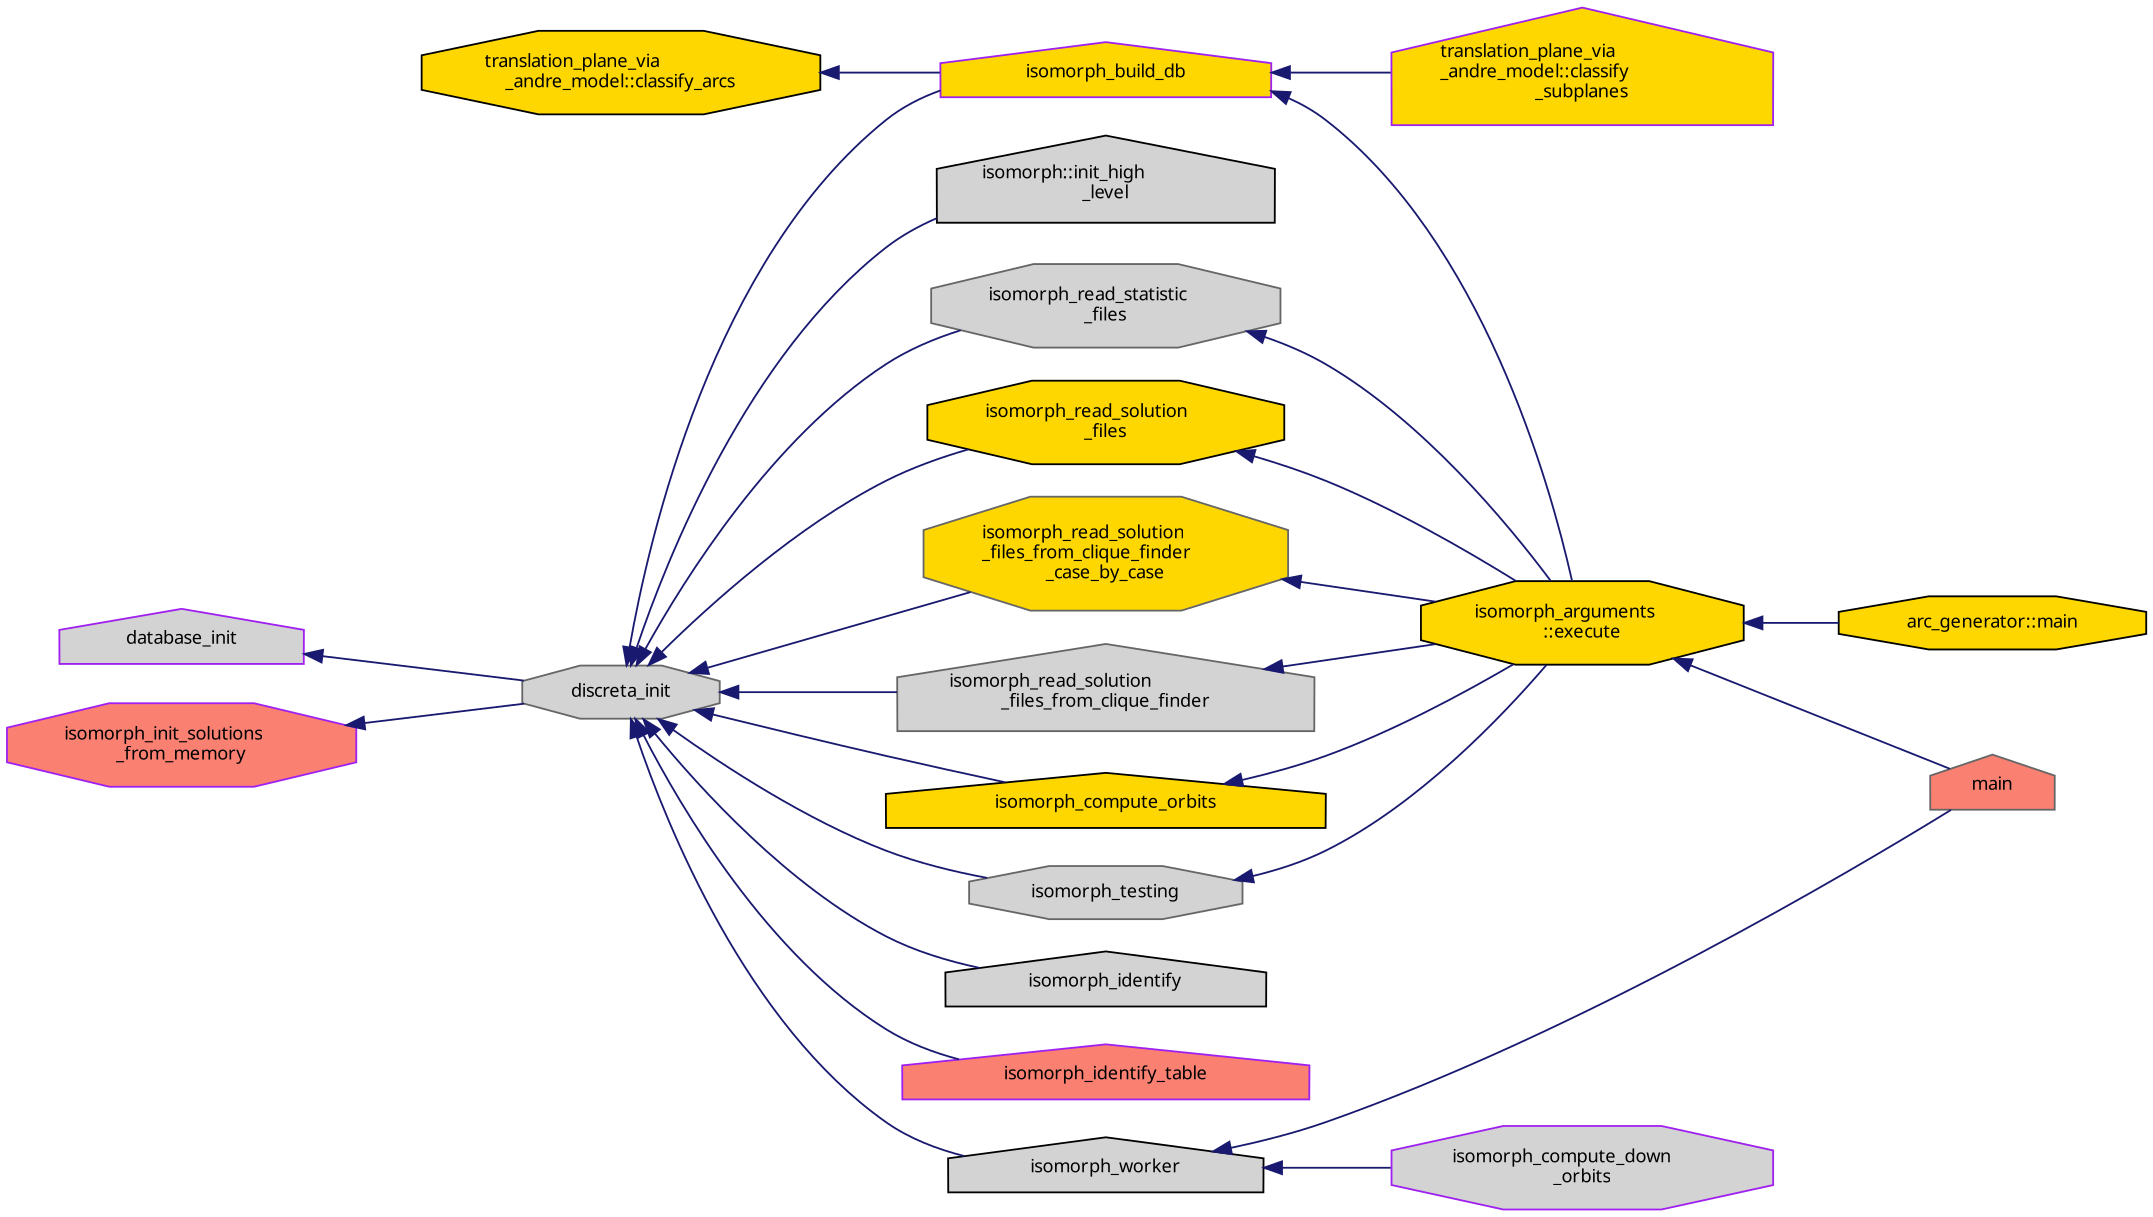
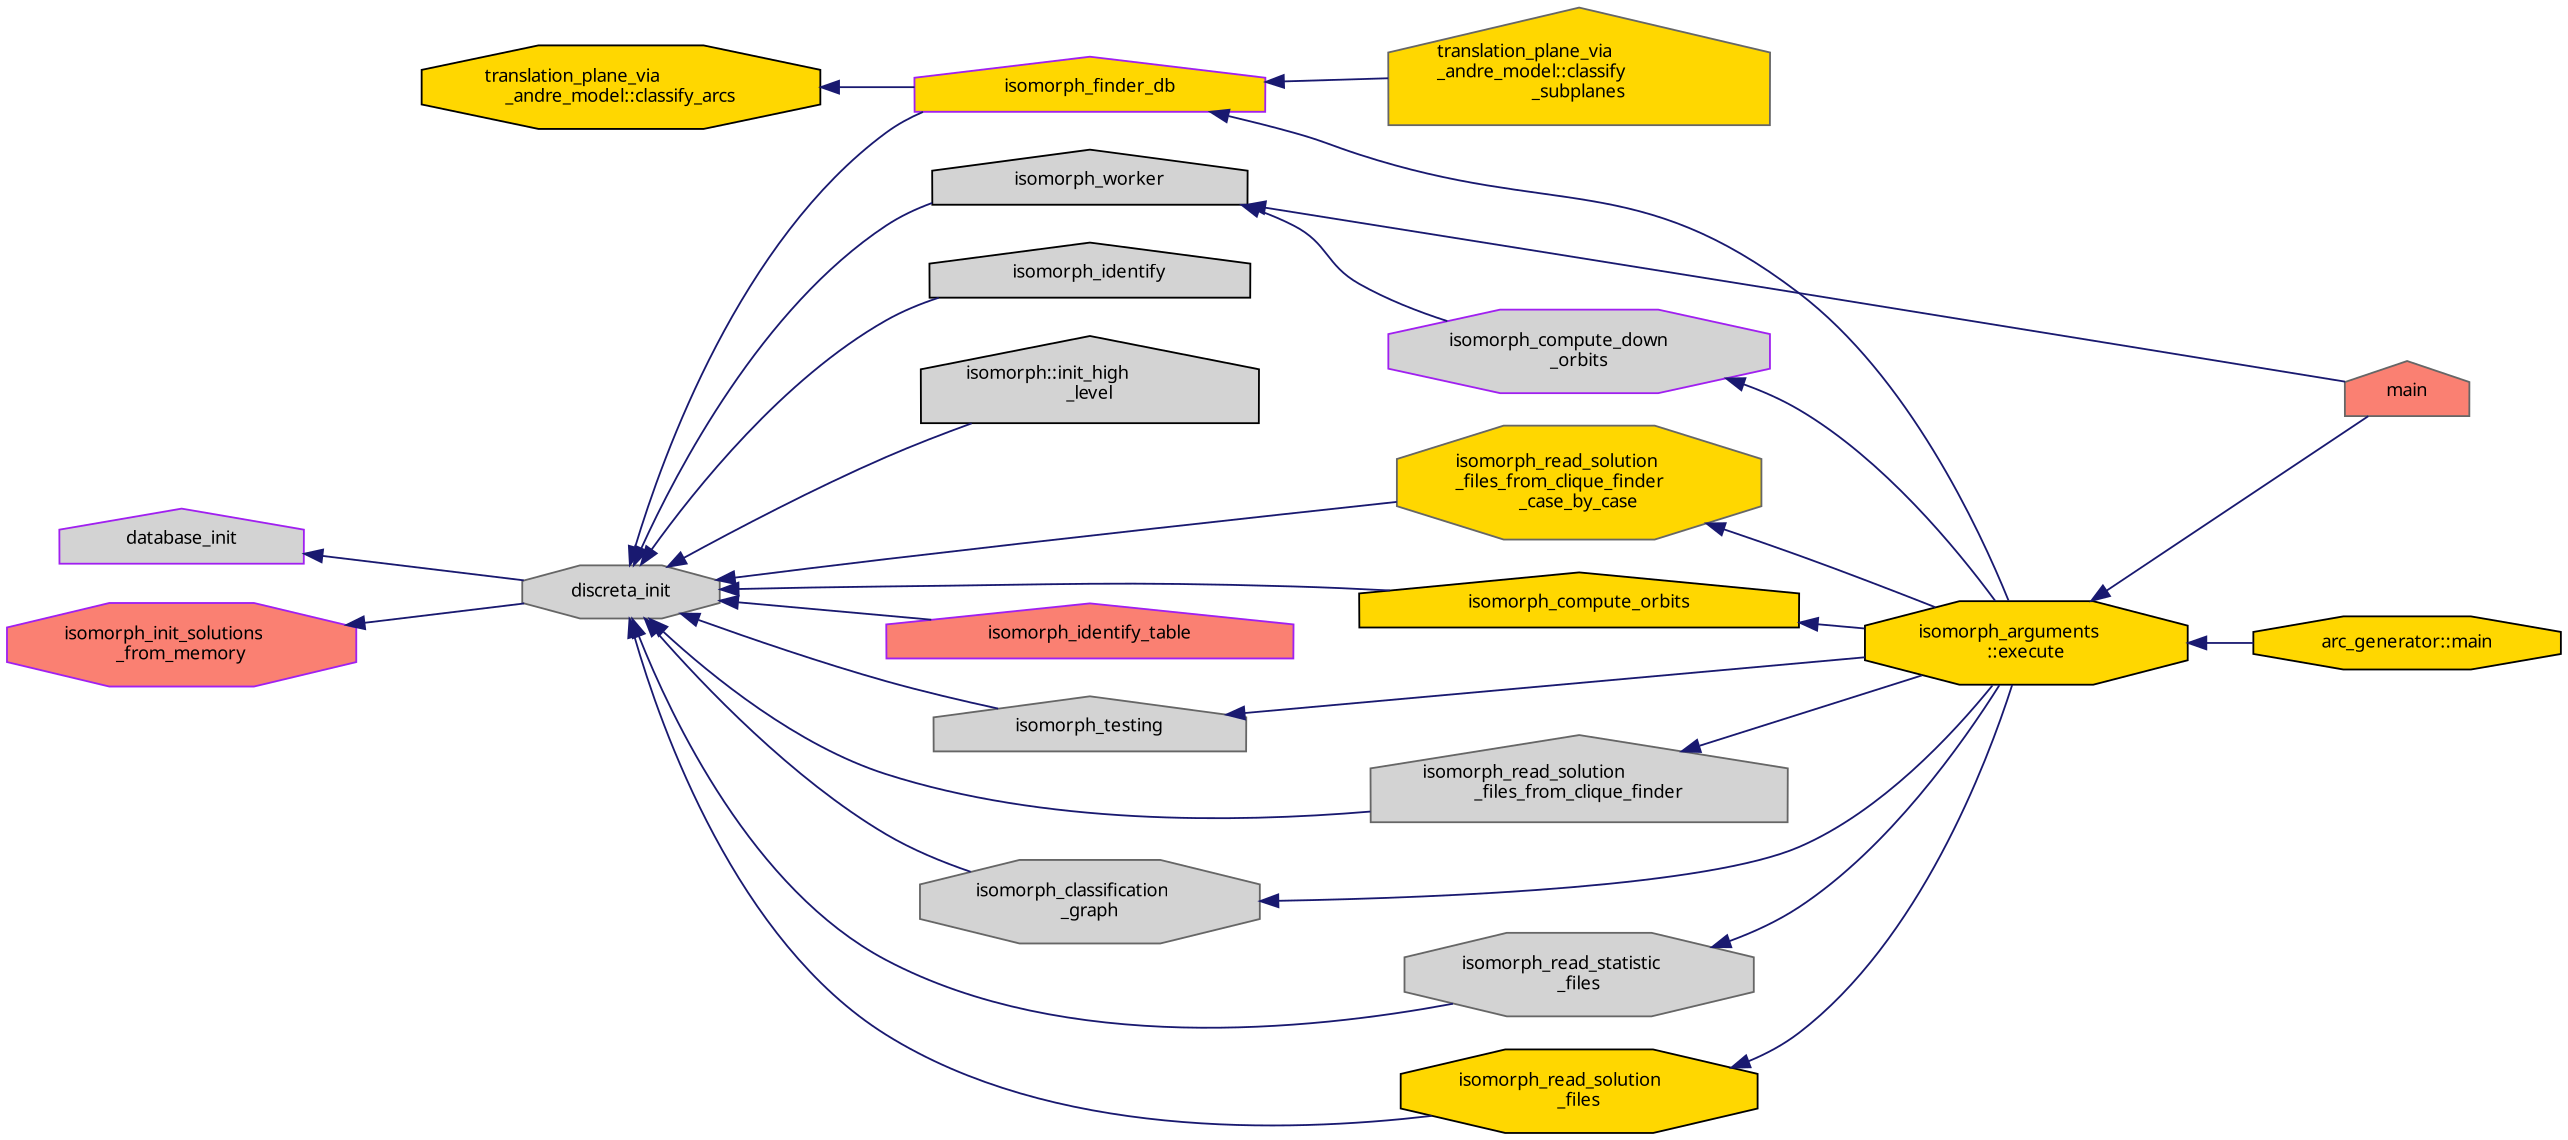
(1106, 73) -> (1090, 87)
(1582, 73) -> (1579, 73)
none -> (1884, 475)
(1106, 893) -> (1090, 727)
none -> (1090, 902)
